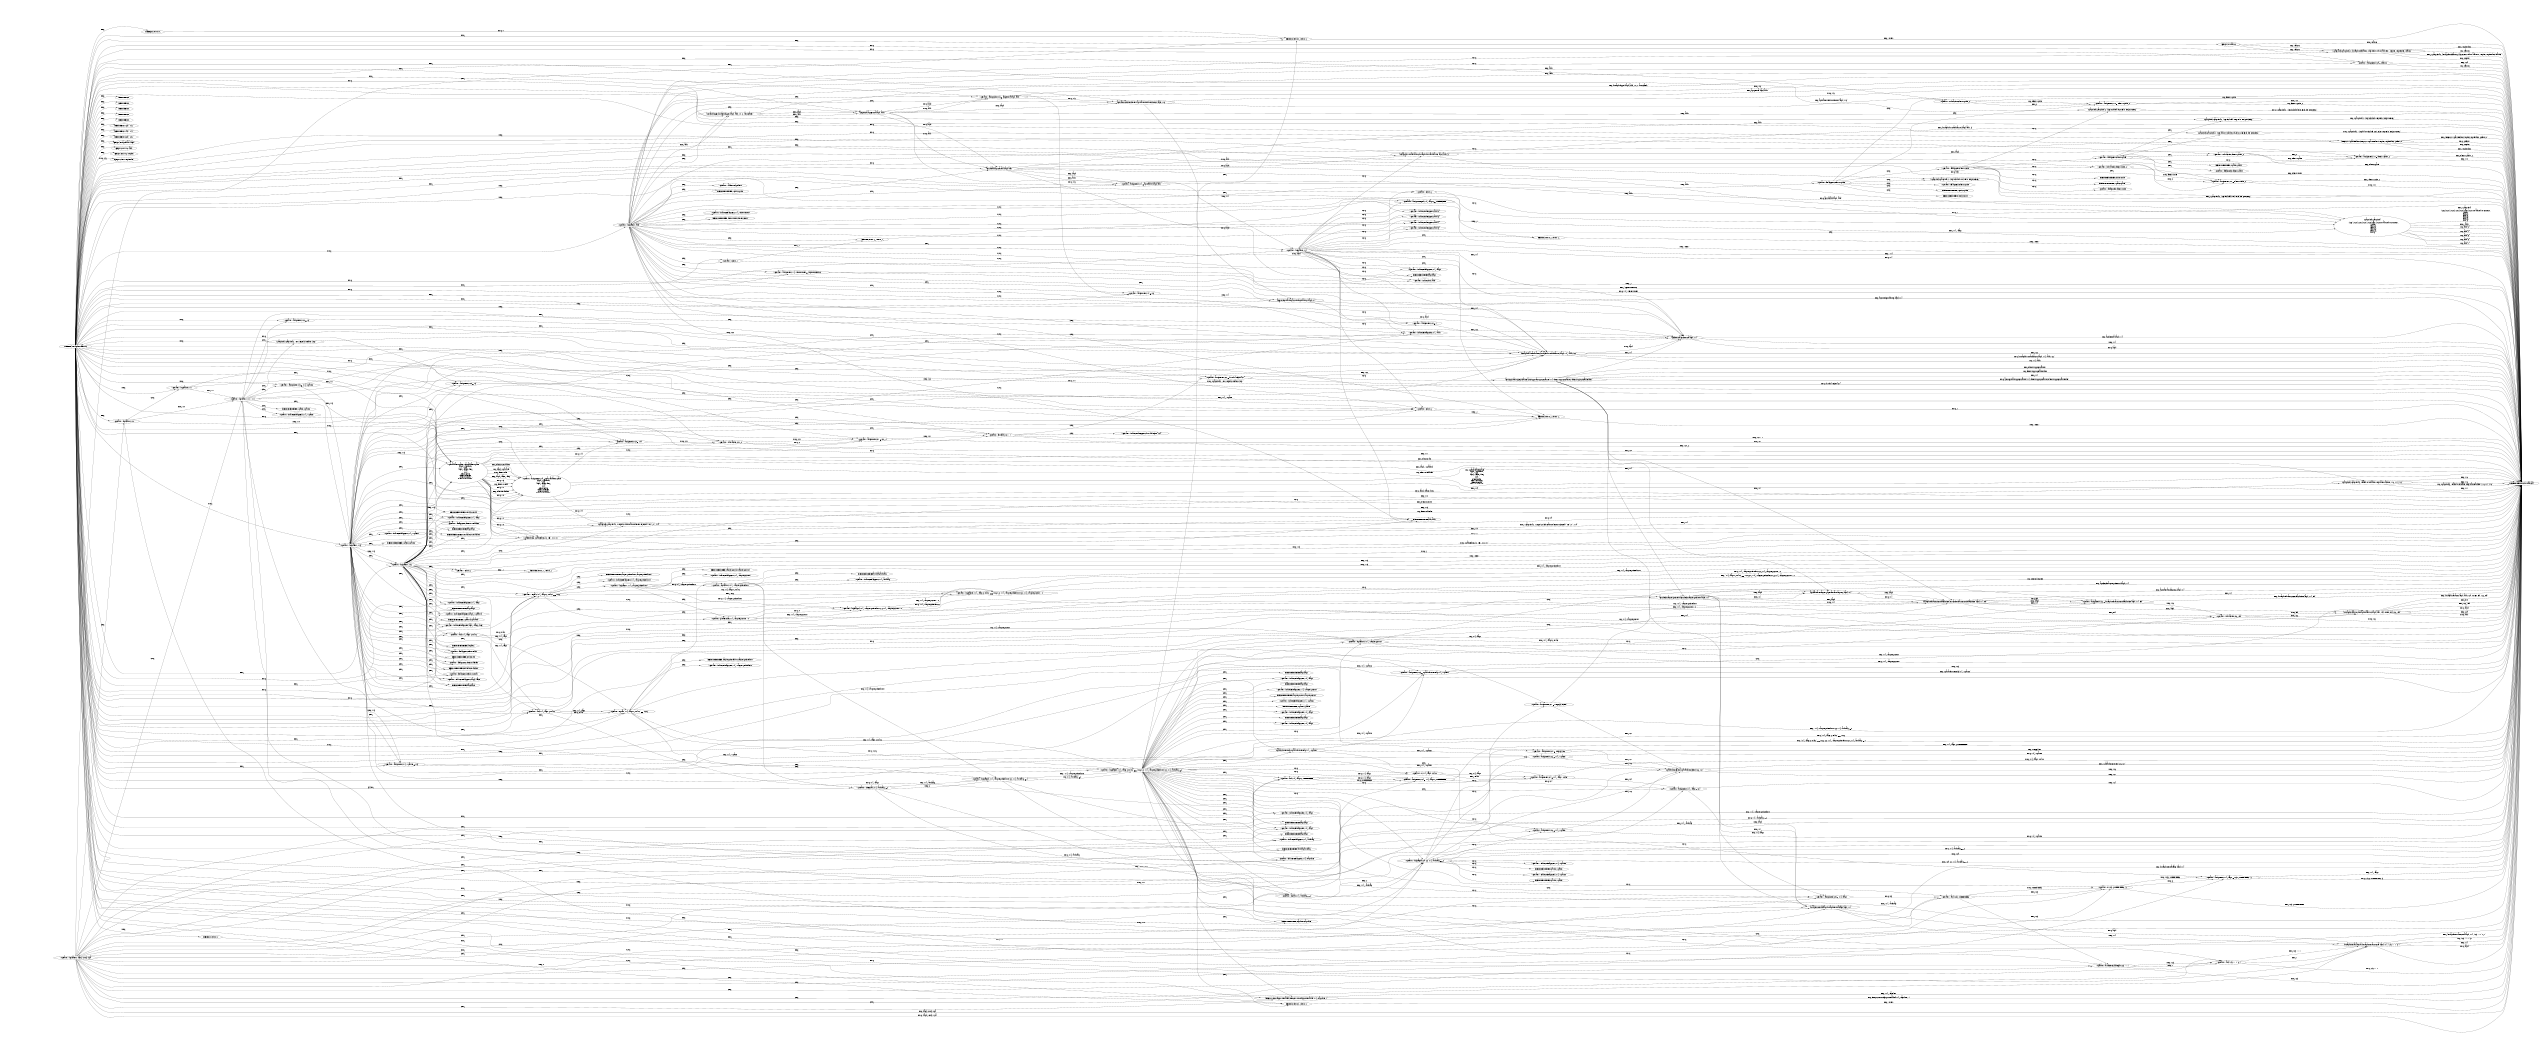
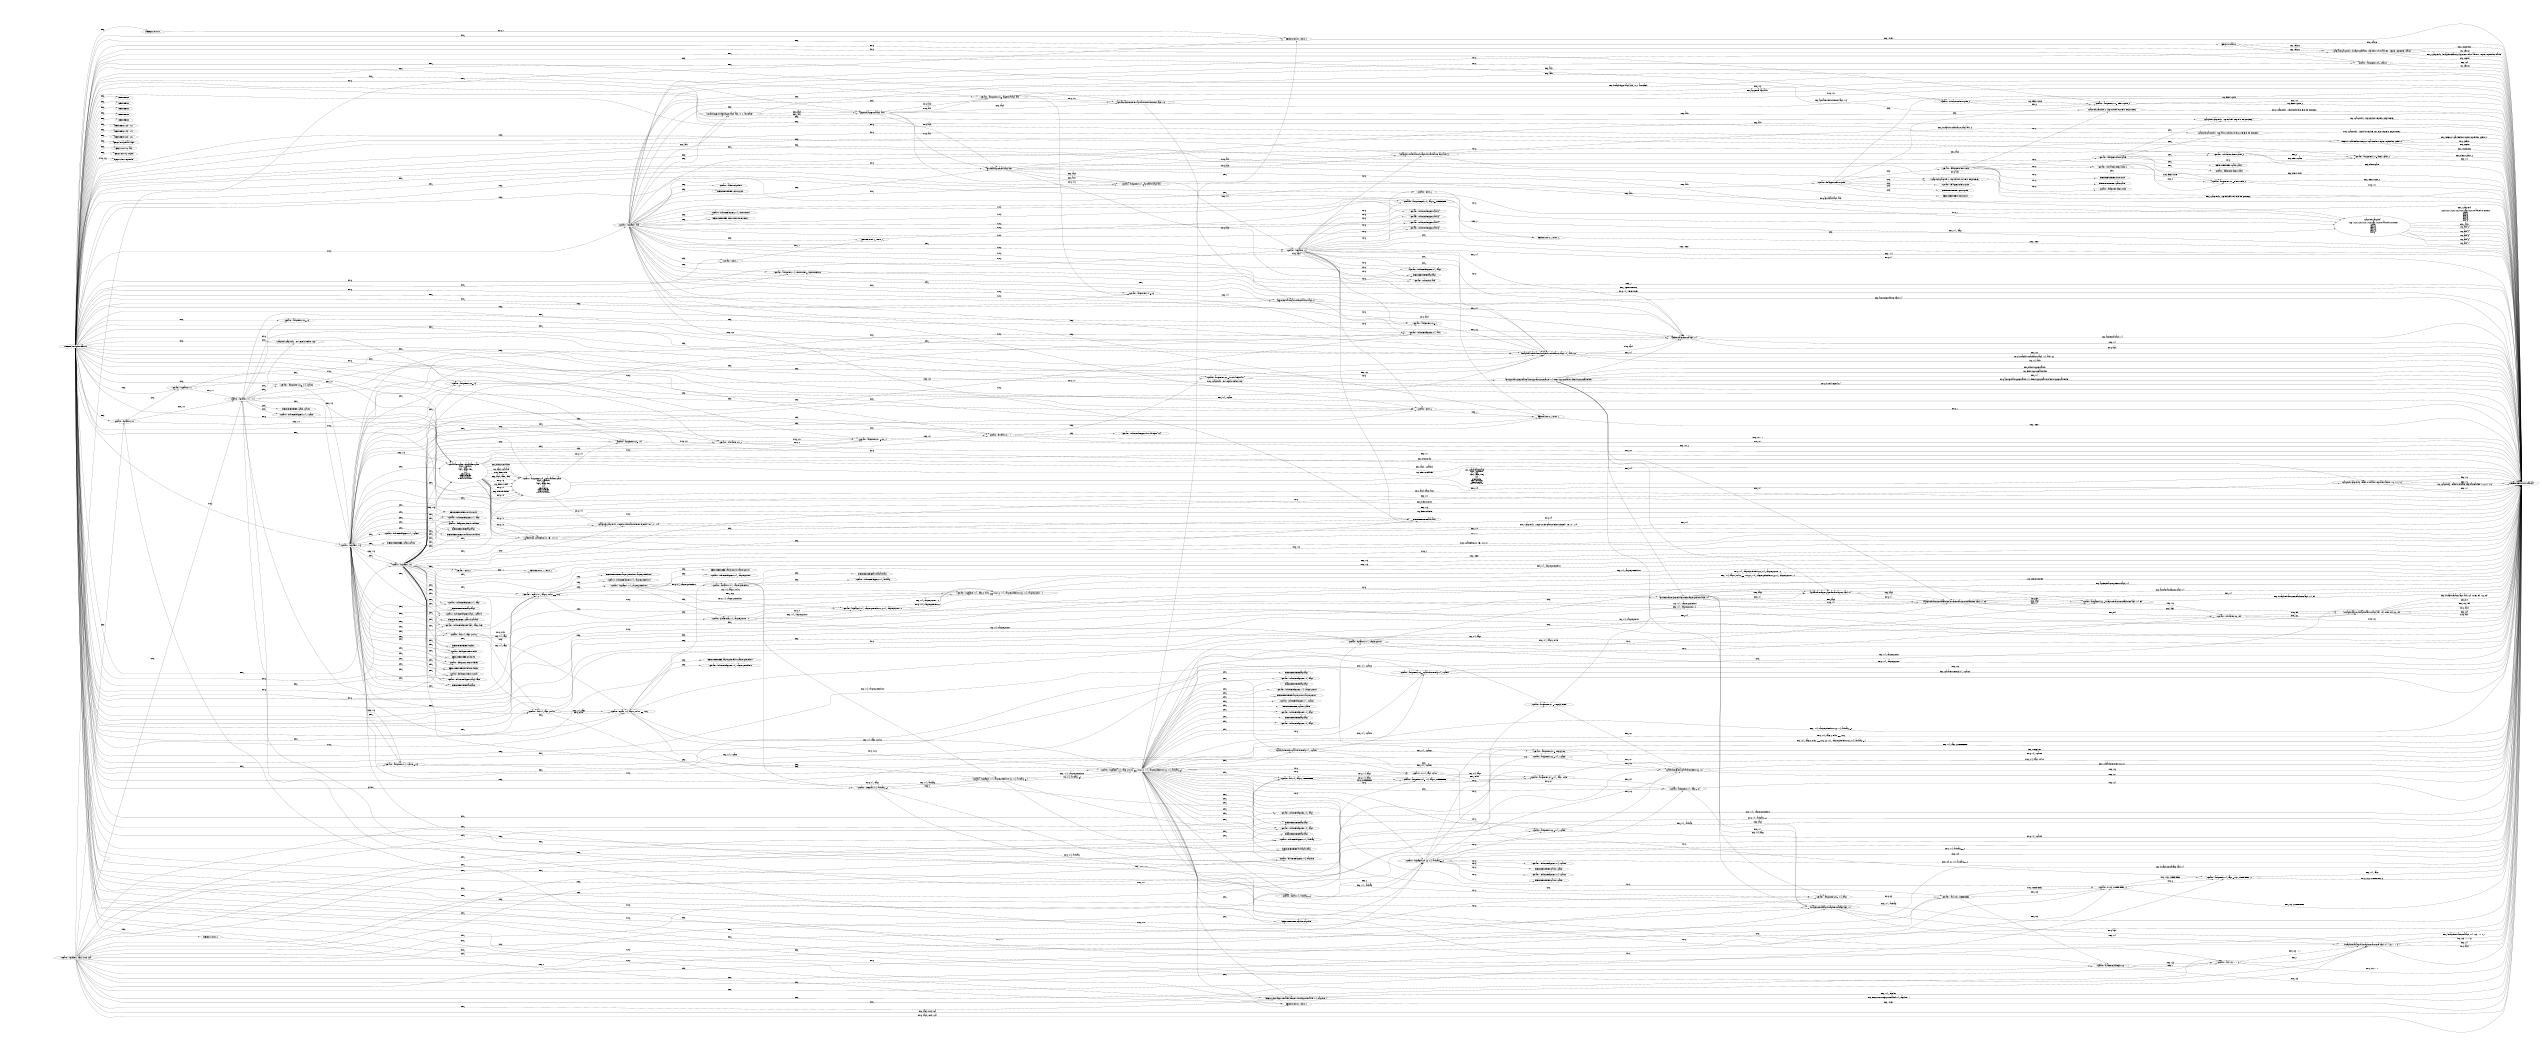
(527, 748) -> (957, 56)
